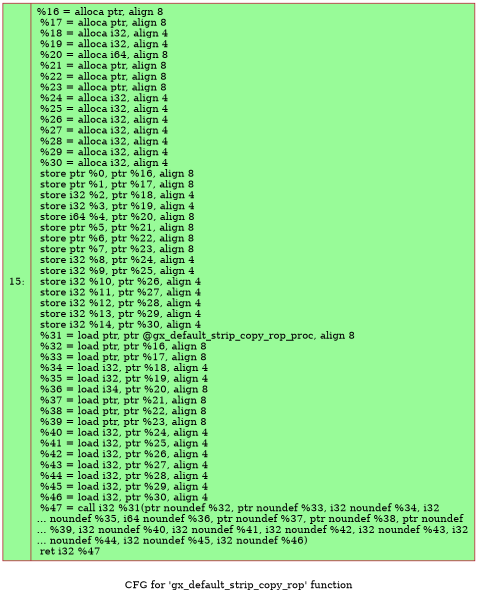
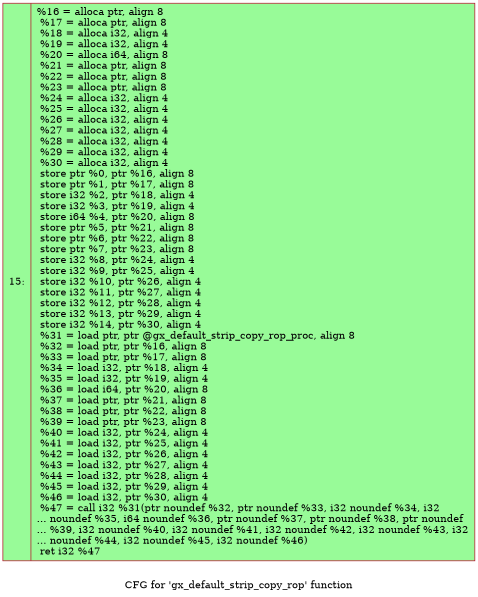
(123, 390) -> (123, 390)
